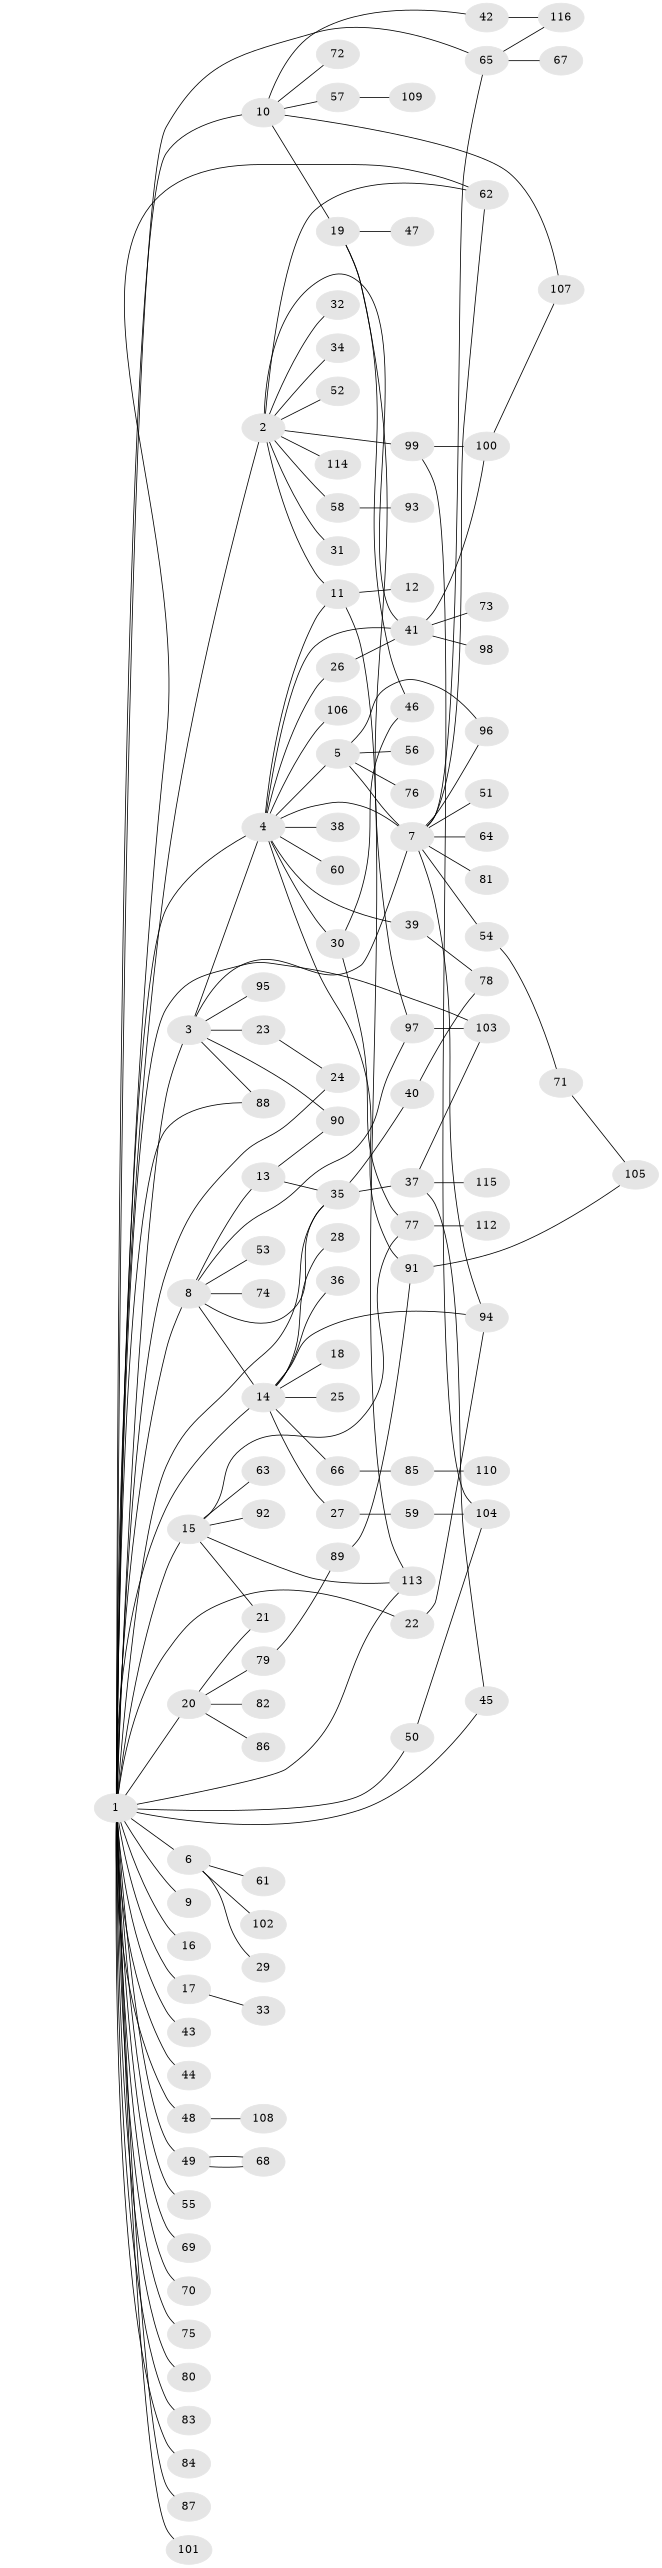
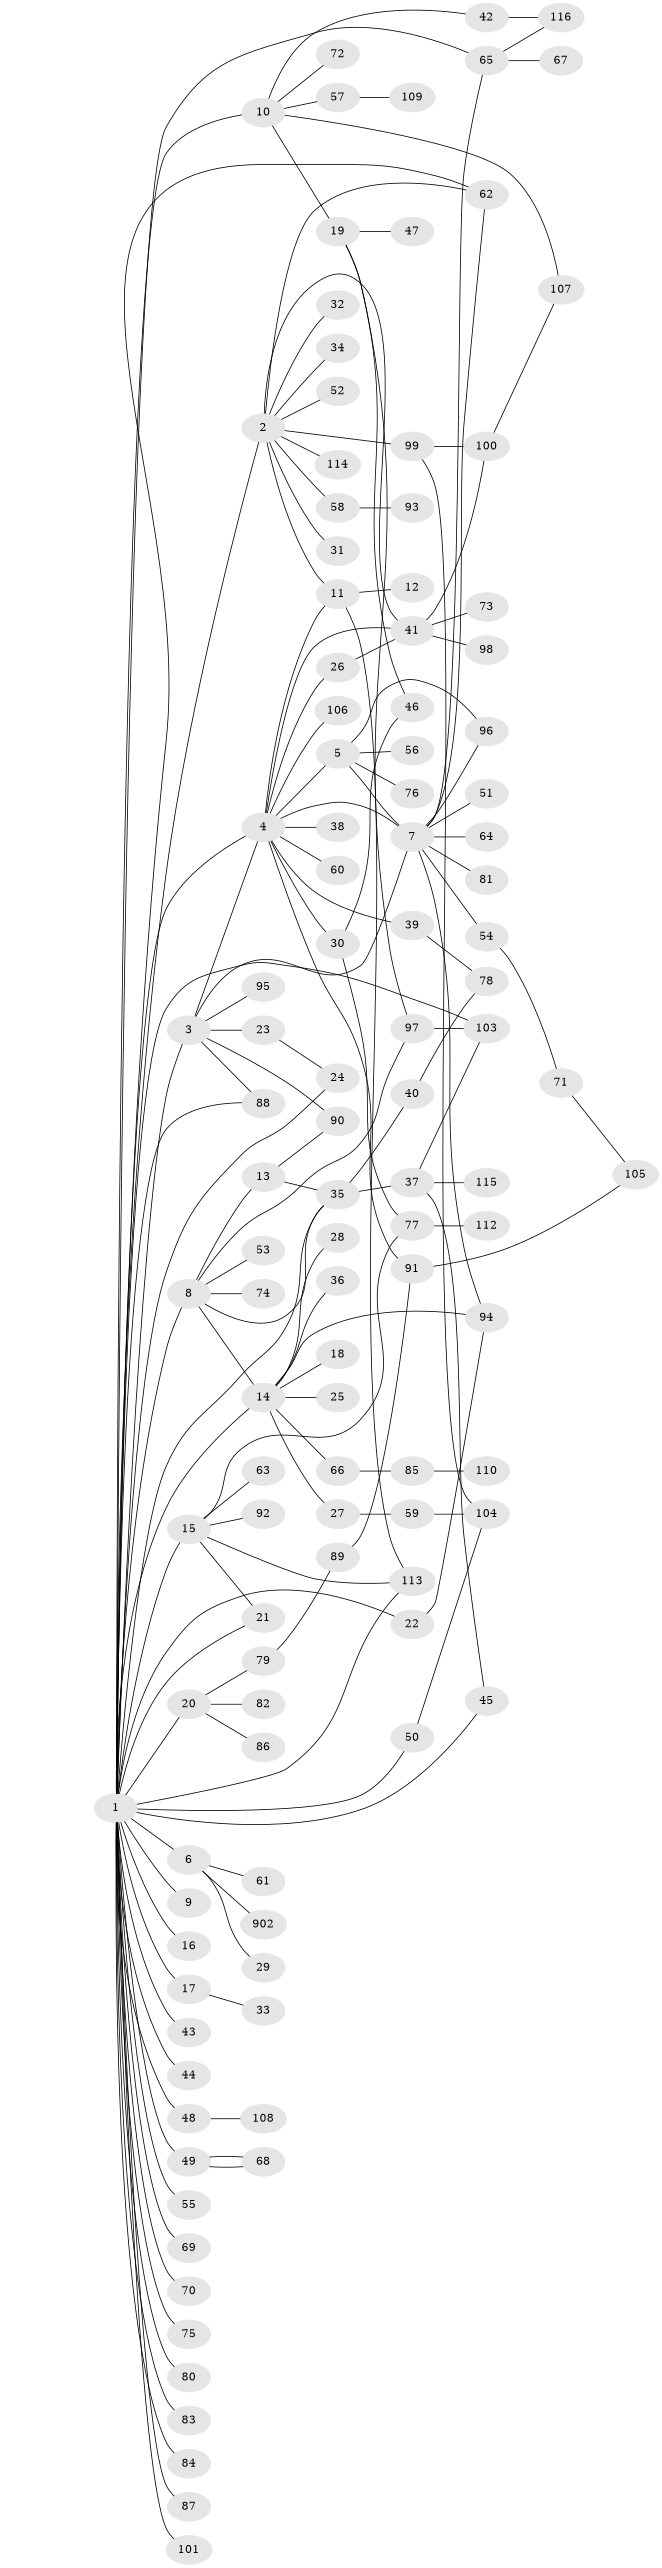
(224, 1660) -> (159, 1692)
(263, 1925) -> (263, 1925)
